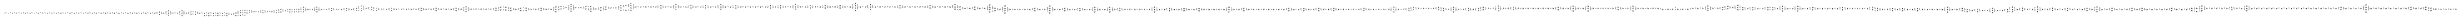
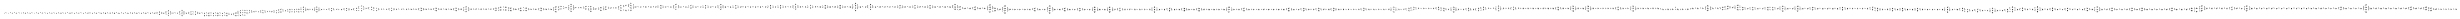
none -> (915, 6)
